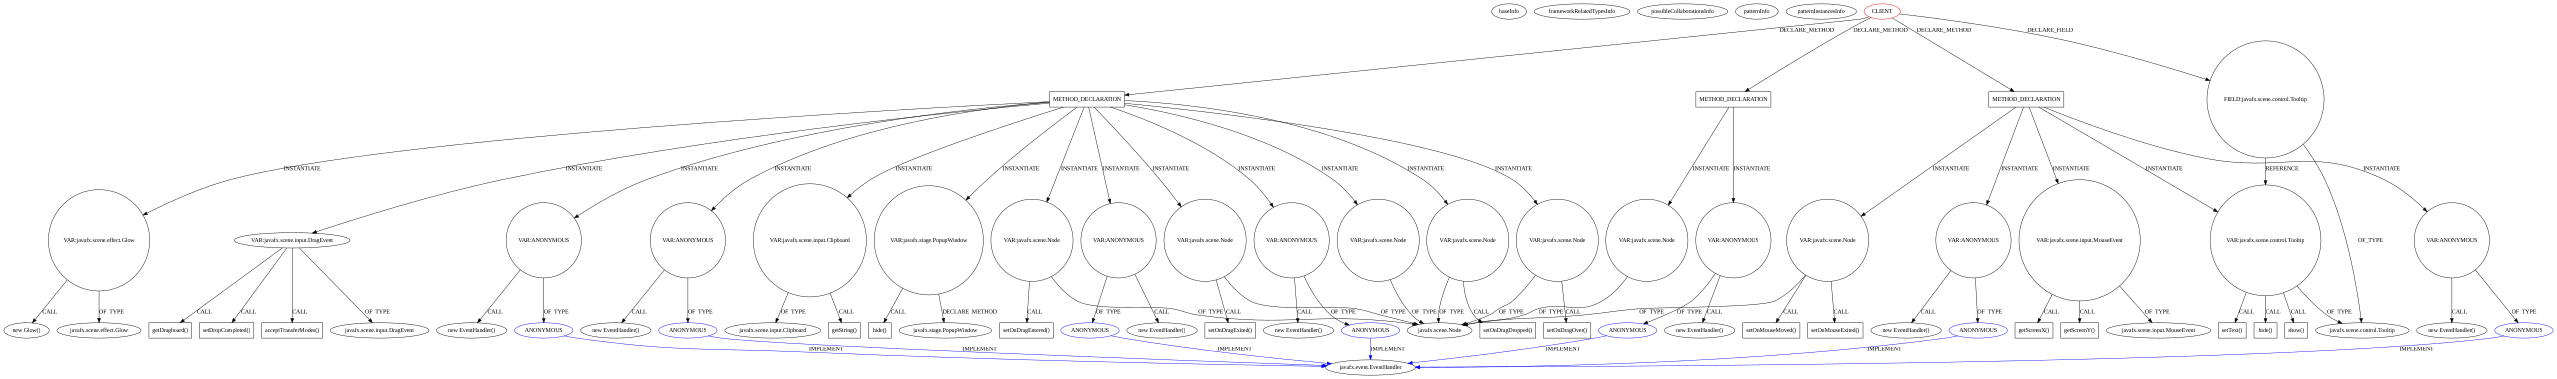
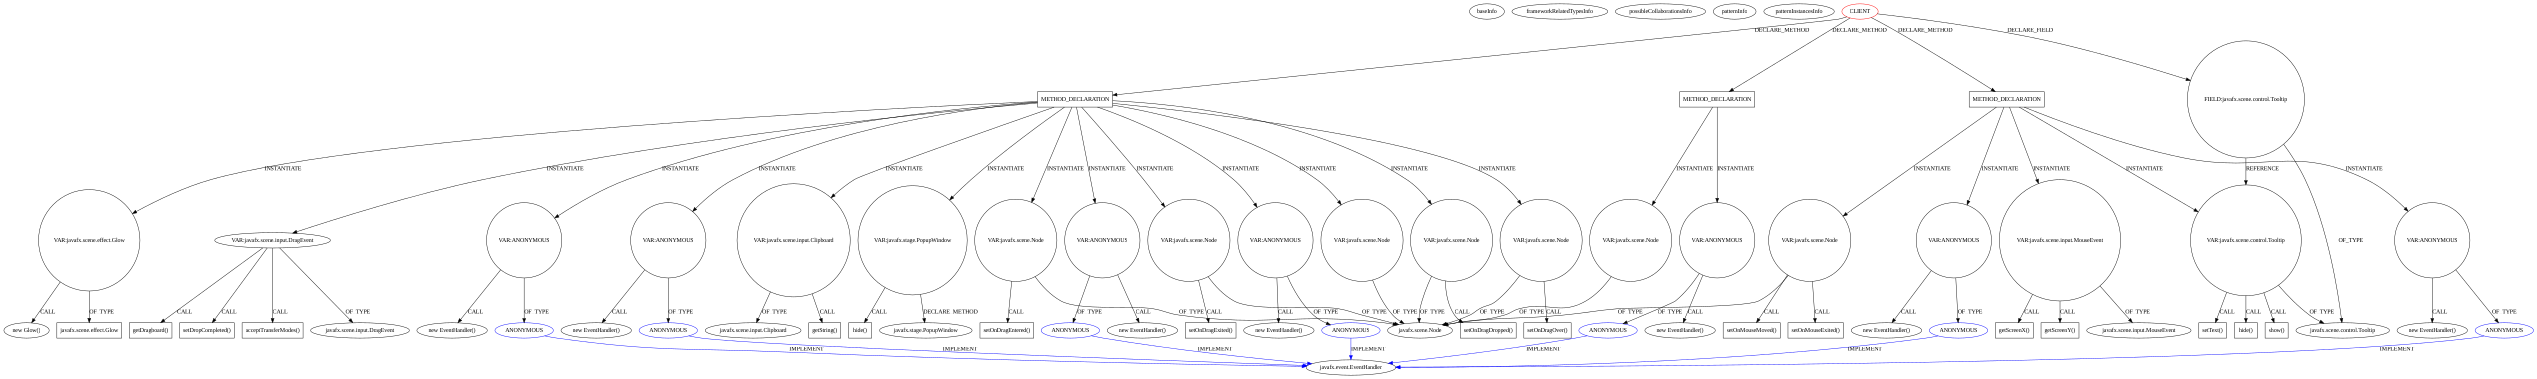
(99, 330) -> (89, 330)
